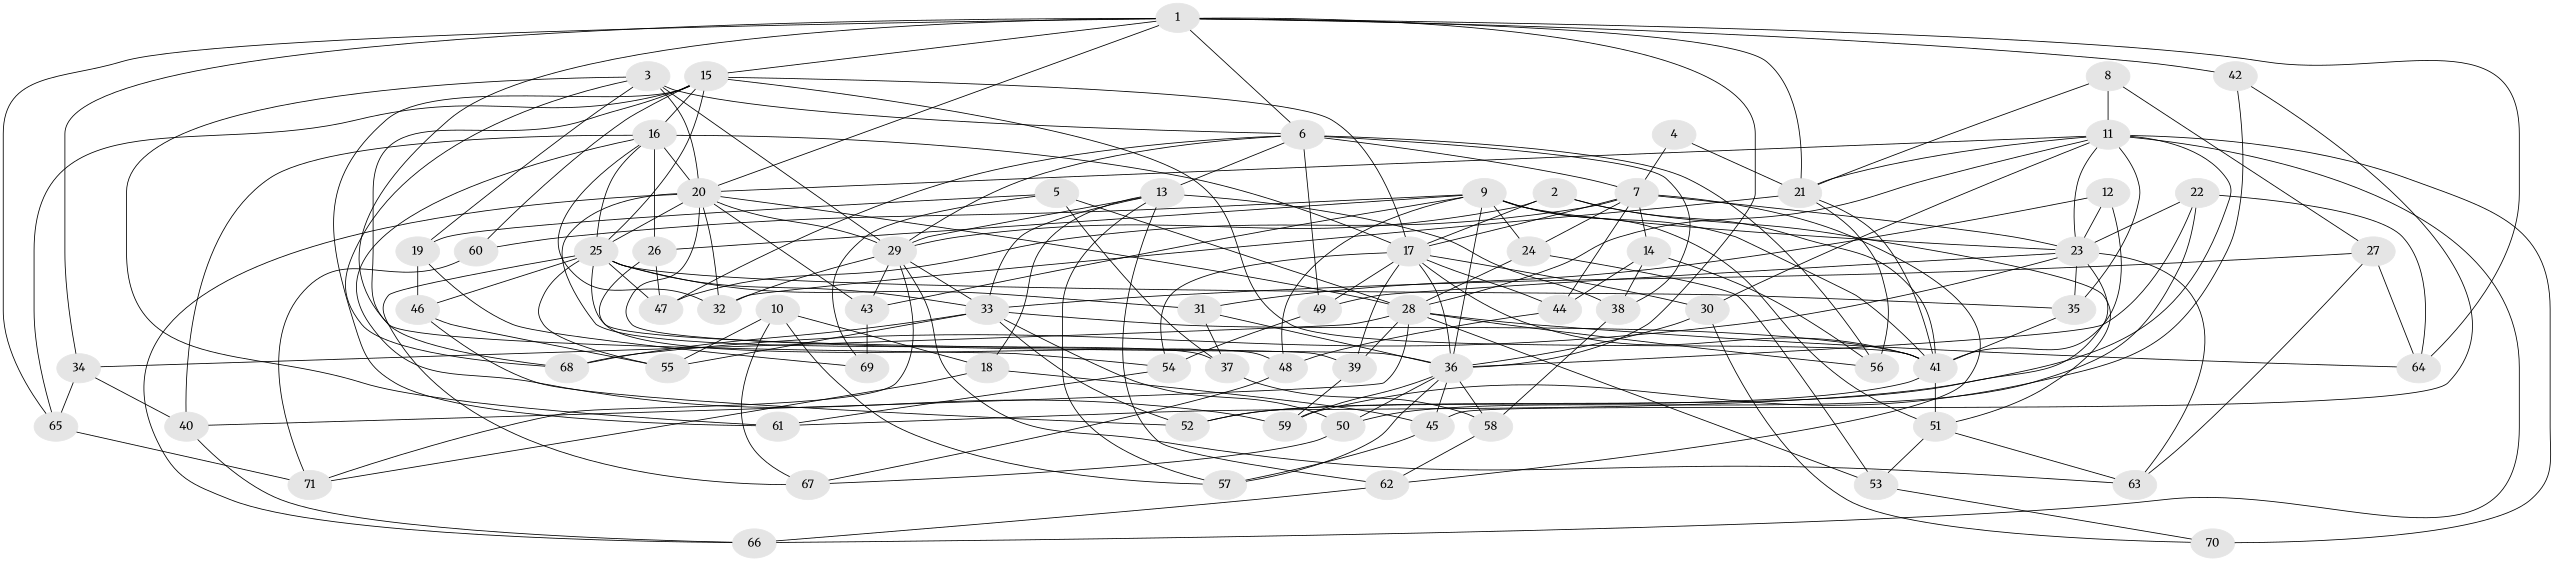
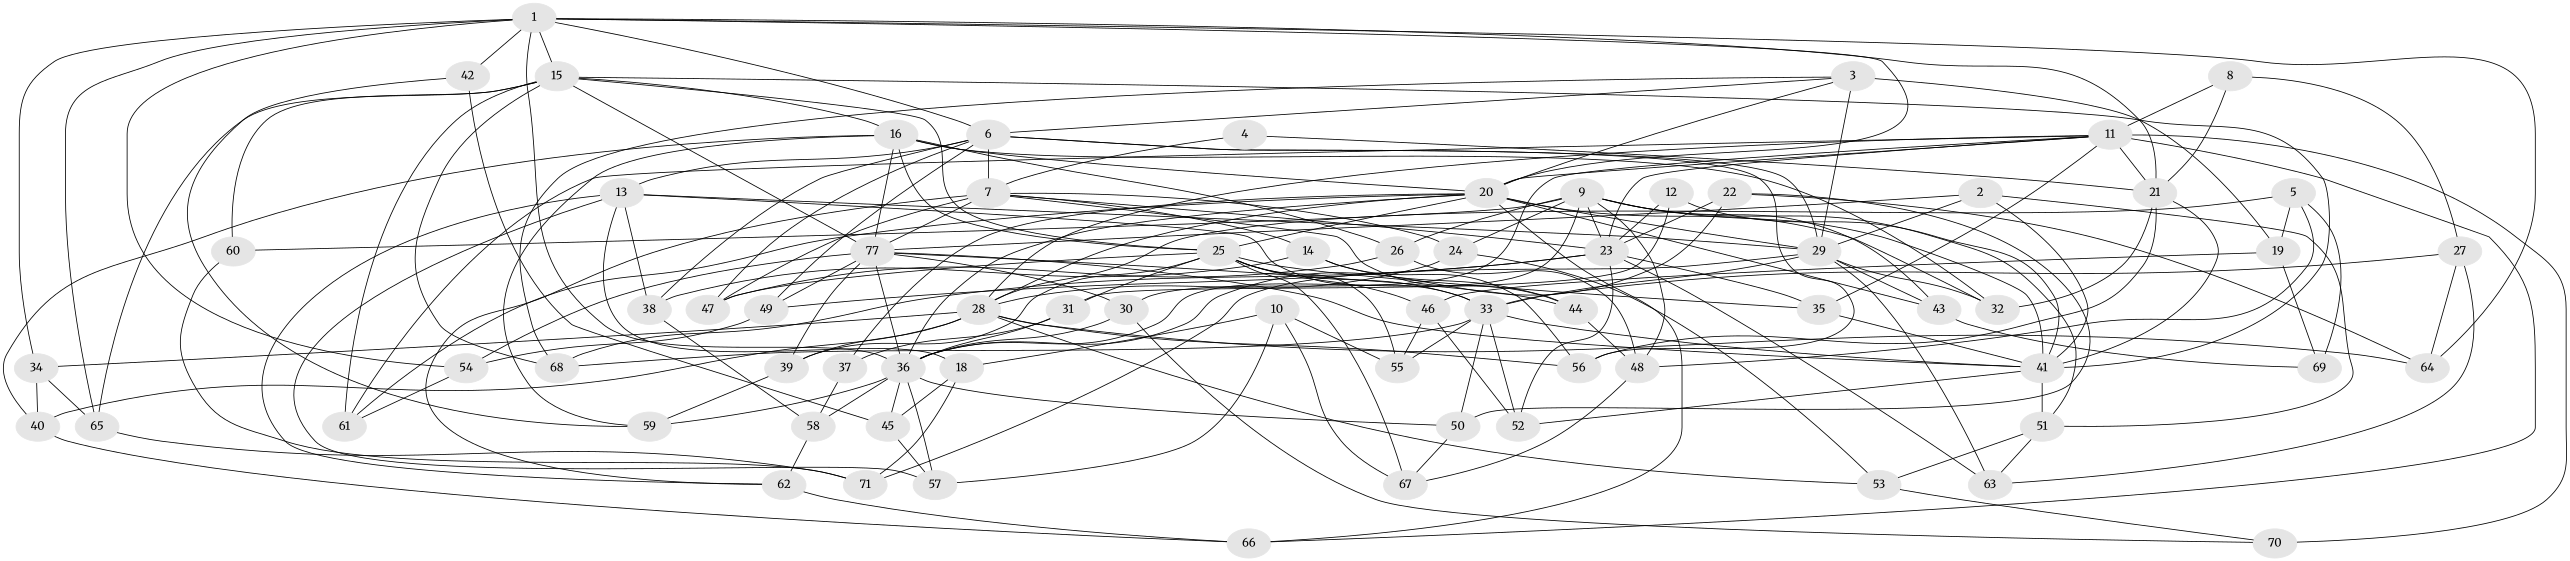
(1409, 251) -> (873, 251)
(1127, 280) -> (2077, 325)
(138, 301) -> (948, 224)
